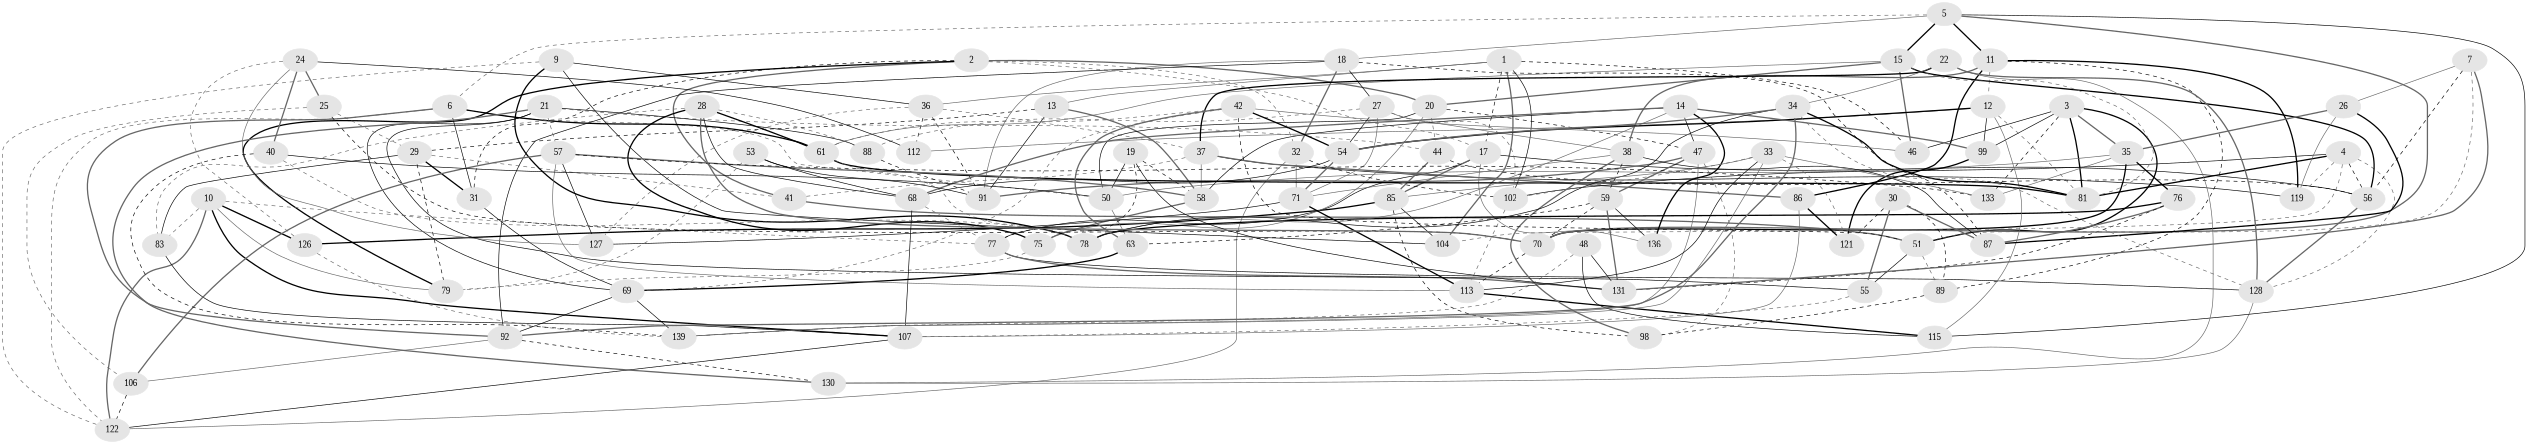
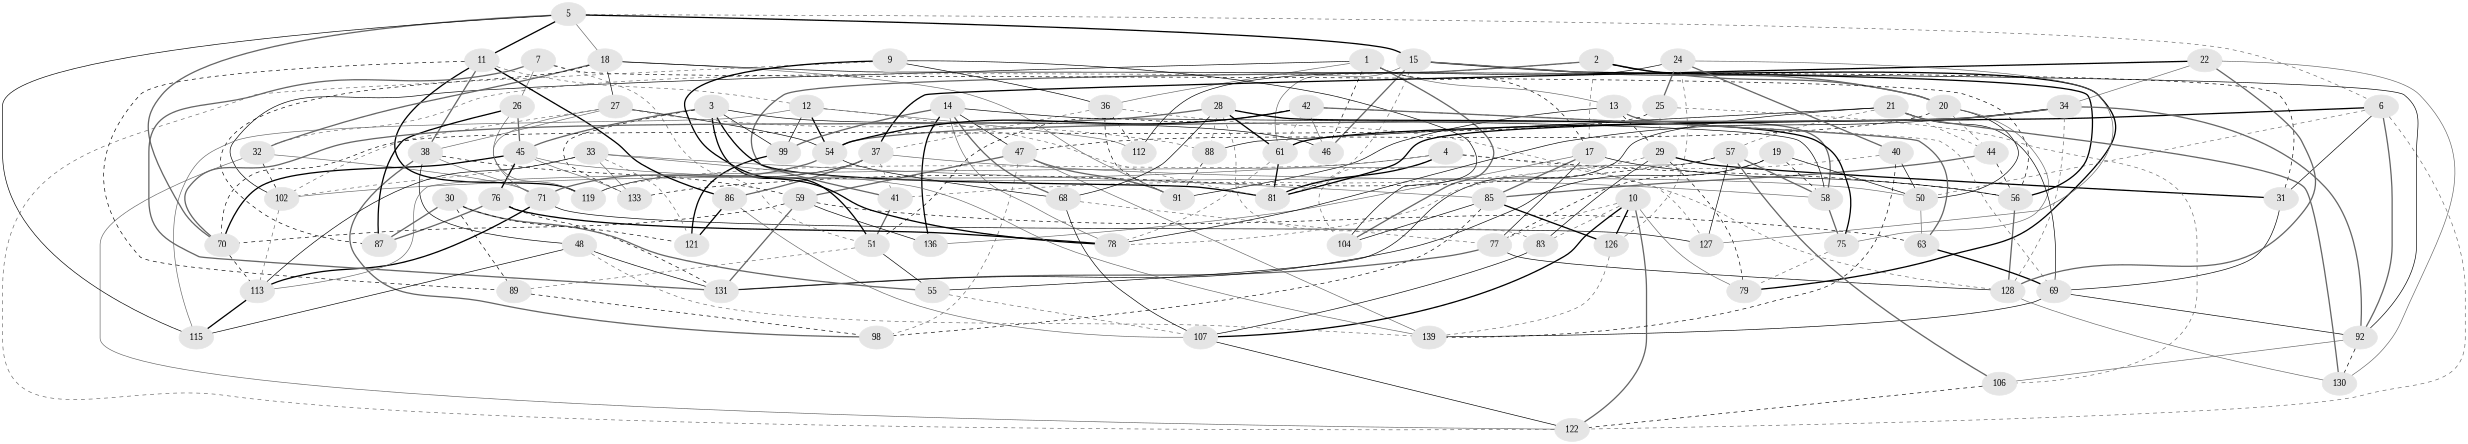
(751, 153) -> none
(2126, 153) -> (520, 153)
(1820, 166) -> (450, 224)
(1926, 171) -> (864, 178)
